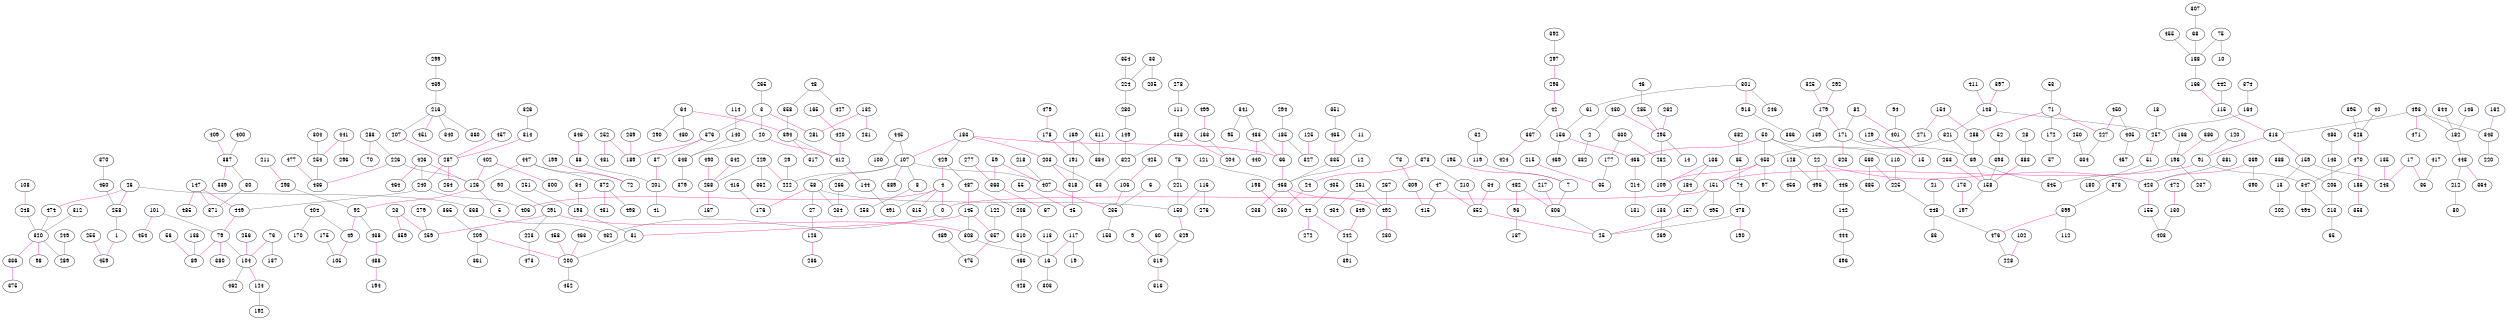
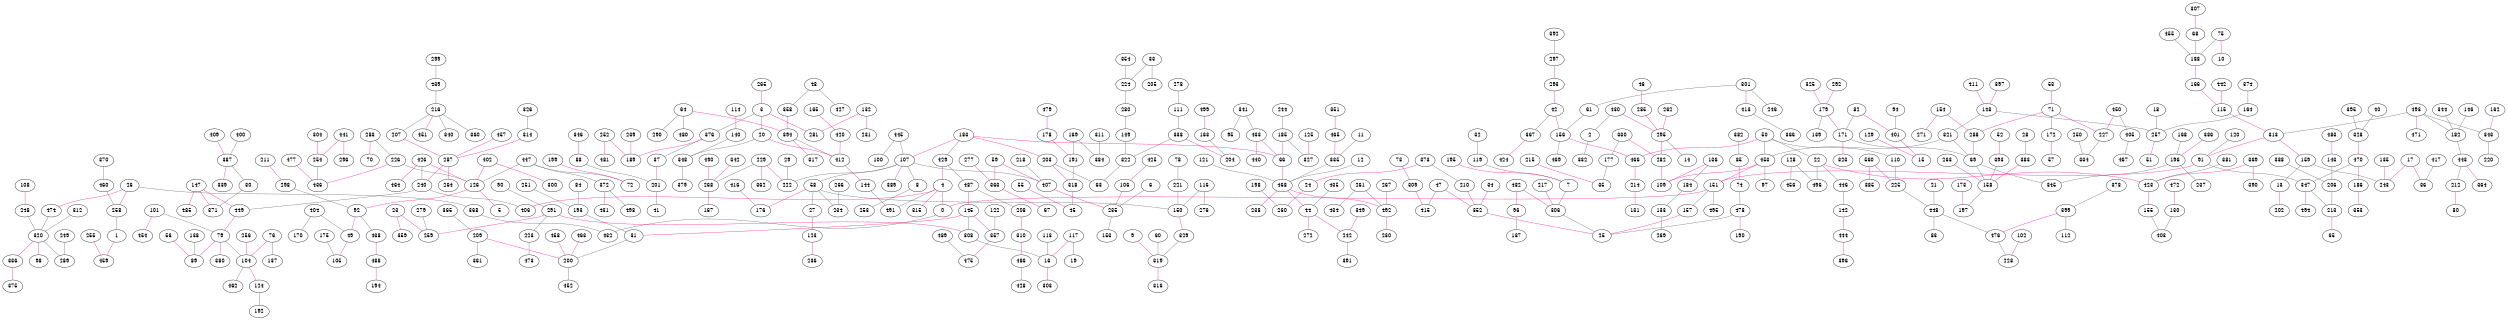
(1283, 110) -> (1283, 110)
(1746, 110) -> (1746, 110)
(2090, 186) -> none
